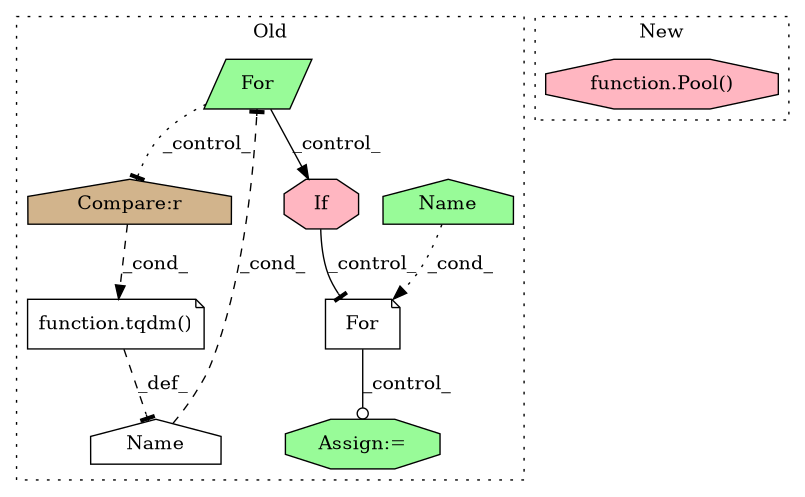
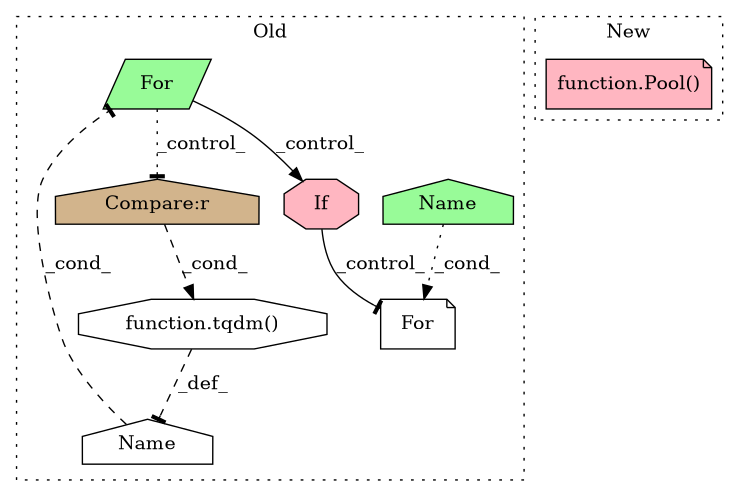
(662, 84) -> (629, 84)
(116, 324) -> (203, 324)
(363, 444) -> none
